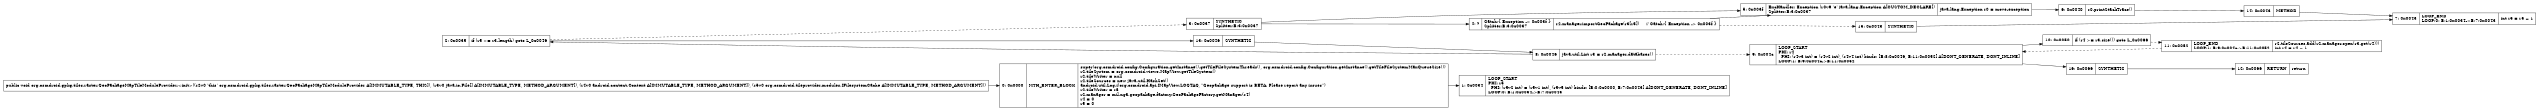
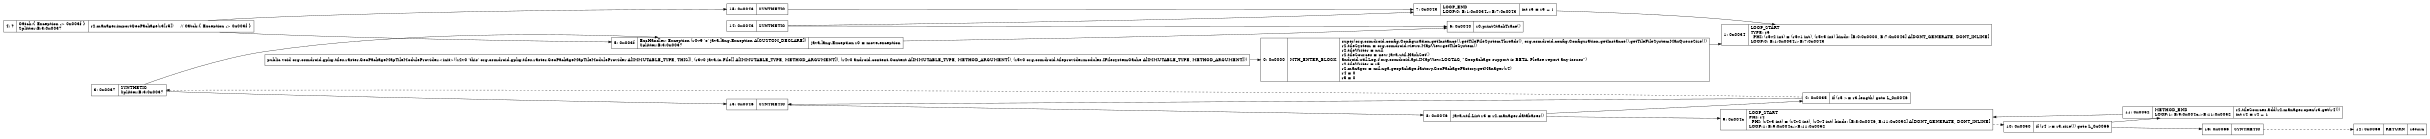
(2188, 11) -> (1116, 26)
(2286, 11) -> (772, 26)
none -> (1665, 15)
(1364, 24) -> (445, 99)
(1786, 26) -> (466, 12)
(2155, 42) -> (2134, 120)
(2206, 44) -> (2171, 110)
(2031, 45) -> (1997, 125)
(2094, 50) -> (2059, 116)
(1701, 55) -> (1632, 117)
(2043, 65) -> (2155, 128)
(2180, 69) -> (2307, 129)
(1497, 83) -> (1761, 32)
